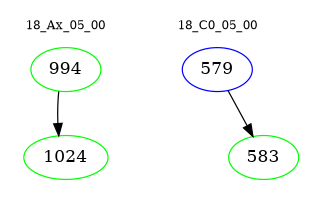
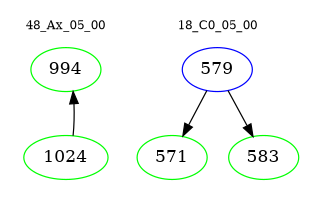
(66, 26) -> (66, 26)
(58, 107) -> (74, 120)
none -> (172, 157)
